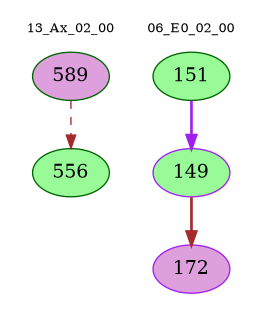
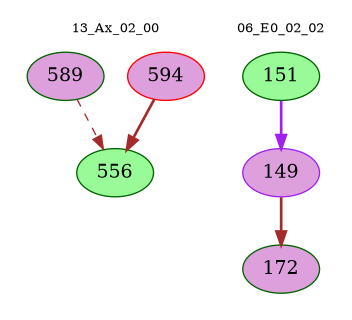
(191, 29) -> (281, 29)
none -> (166, 76)
(191, 173) -> (281, 173)
(191, 269) -> (281, 269)
